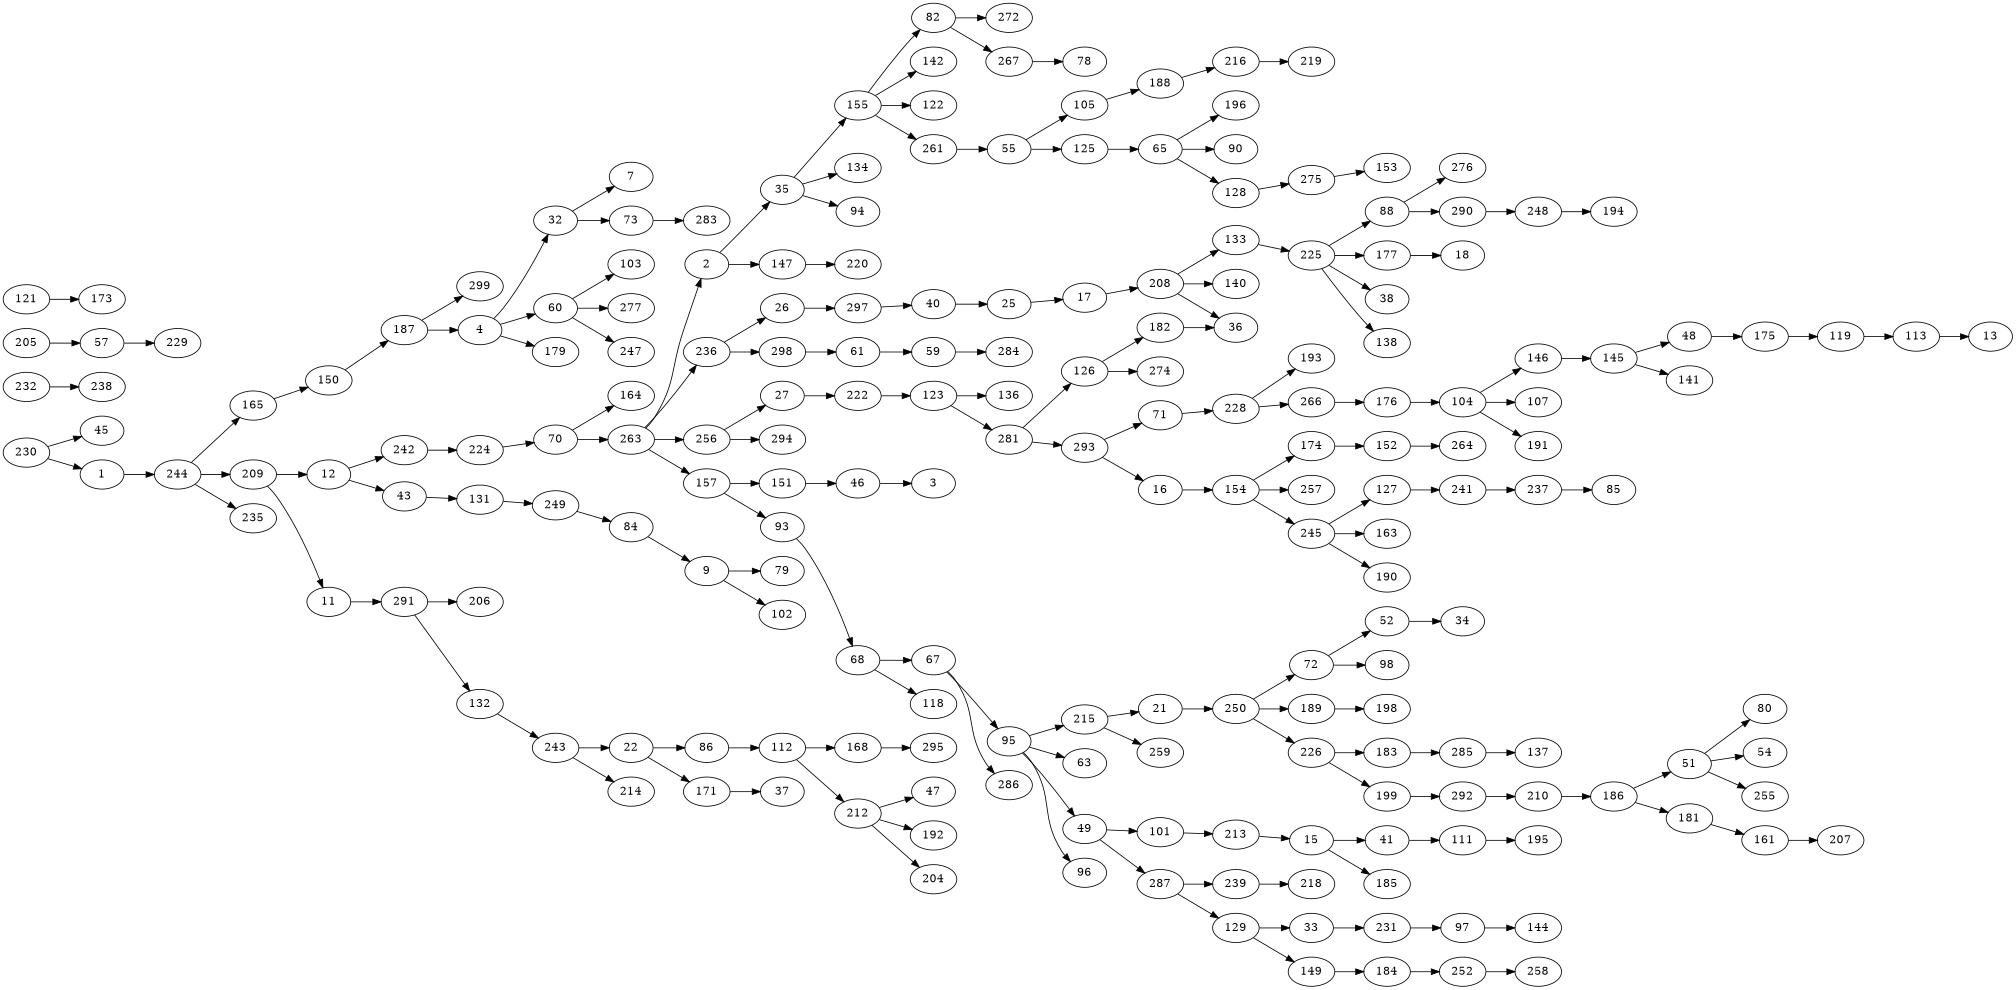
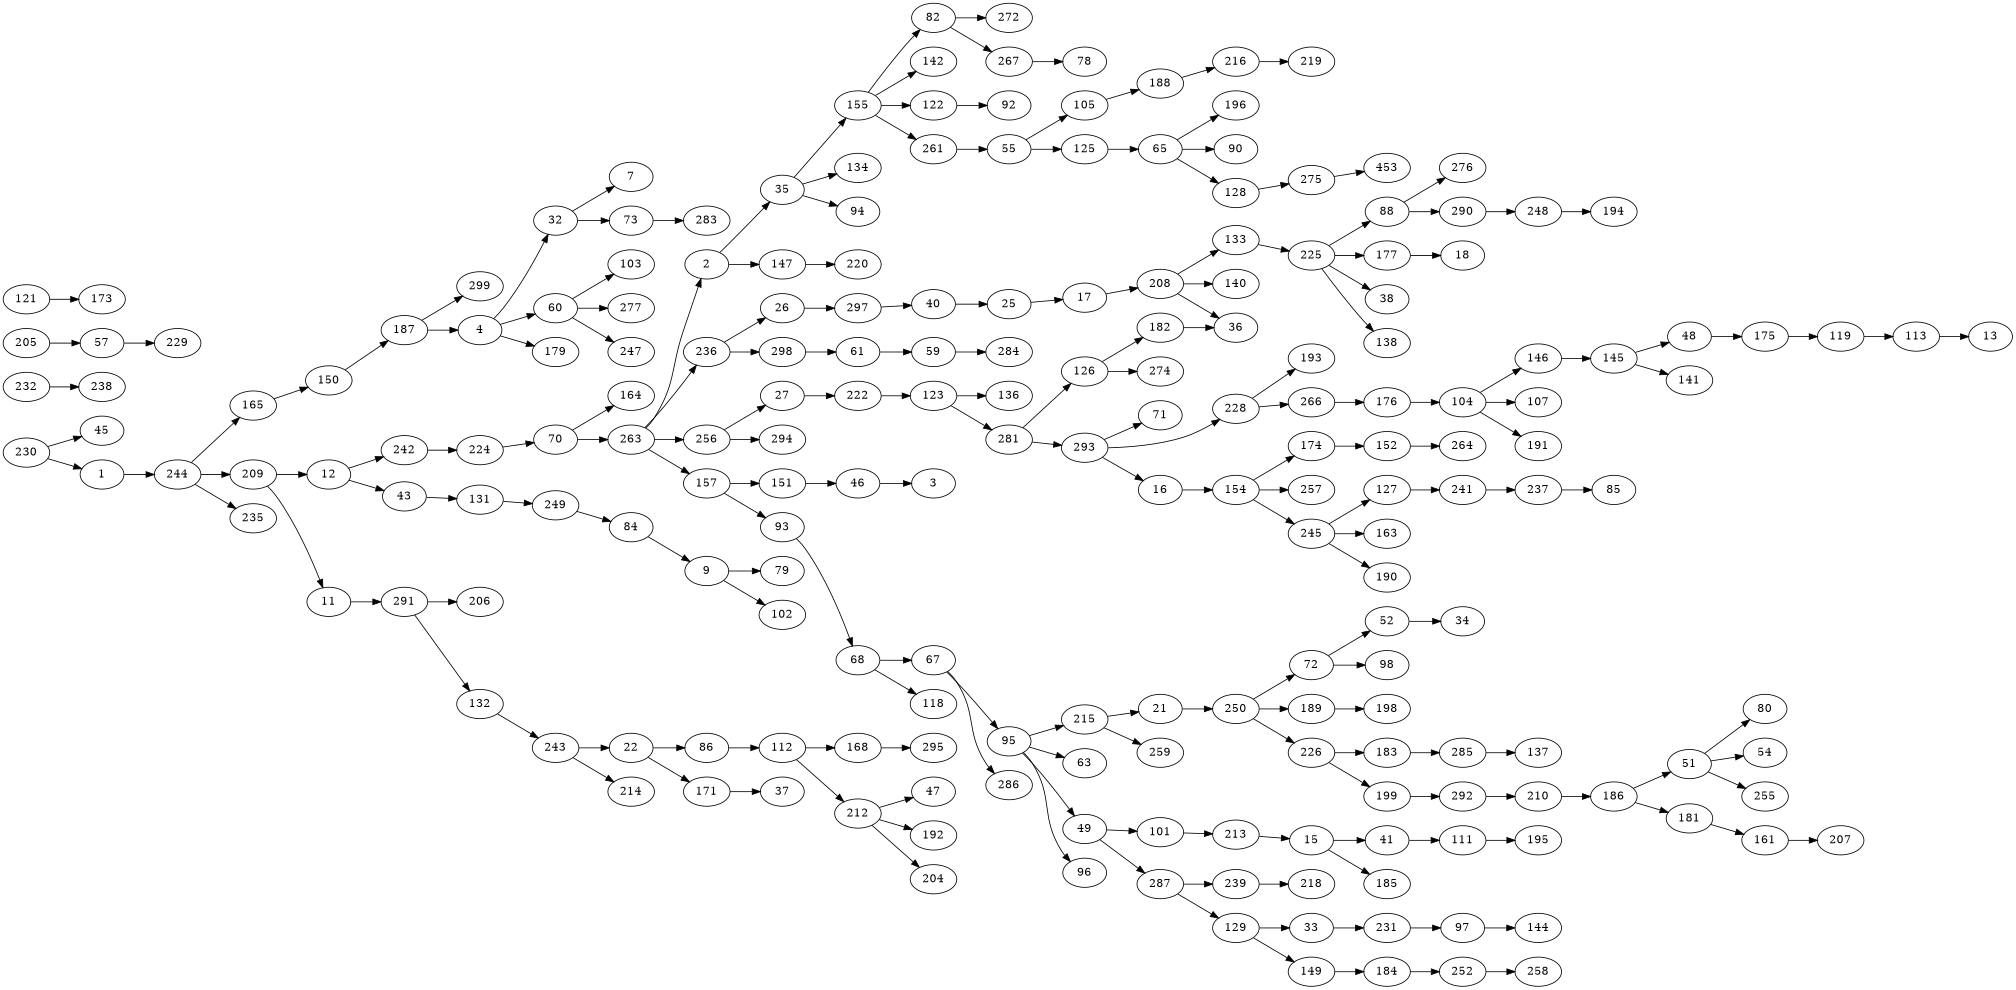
none -> (1009, 105)
(1387, 168) -> (1387, 168)
(1193, 412) -> (1162, 442)
